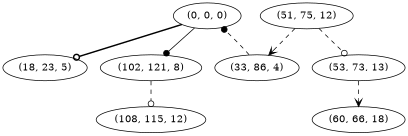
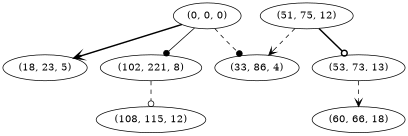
(131, 40) -> (131, 40)
(331, 40) -> (331, 40)
(238, 43) -> (226, 40)
(151, 68) -> (151, 68)
